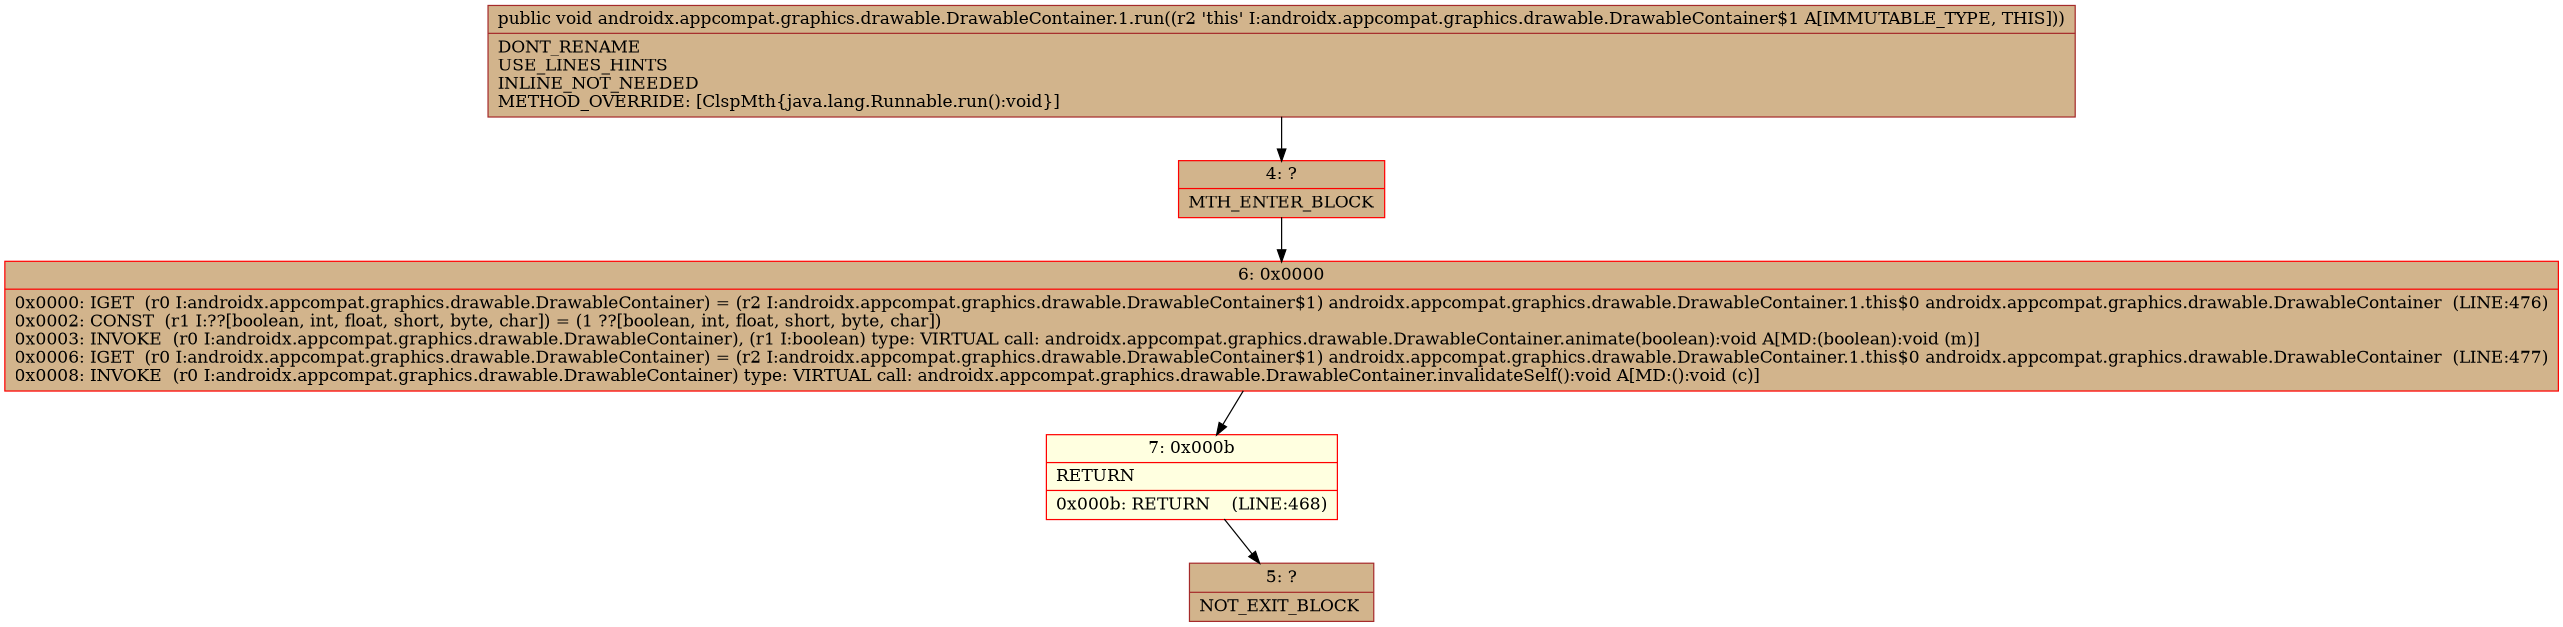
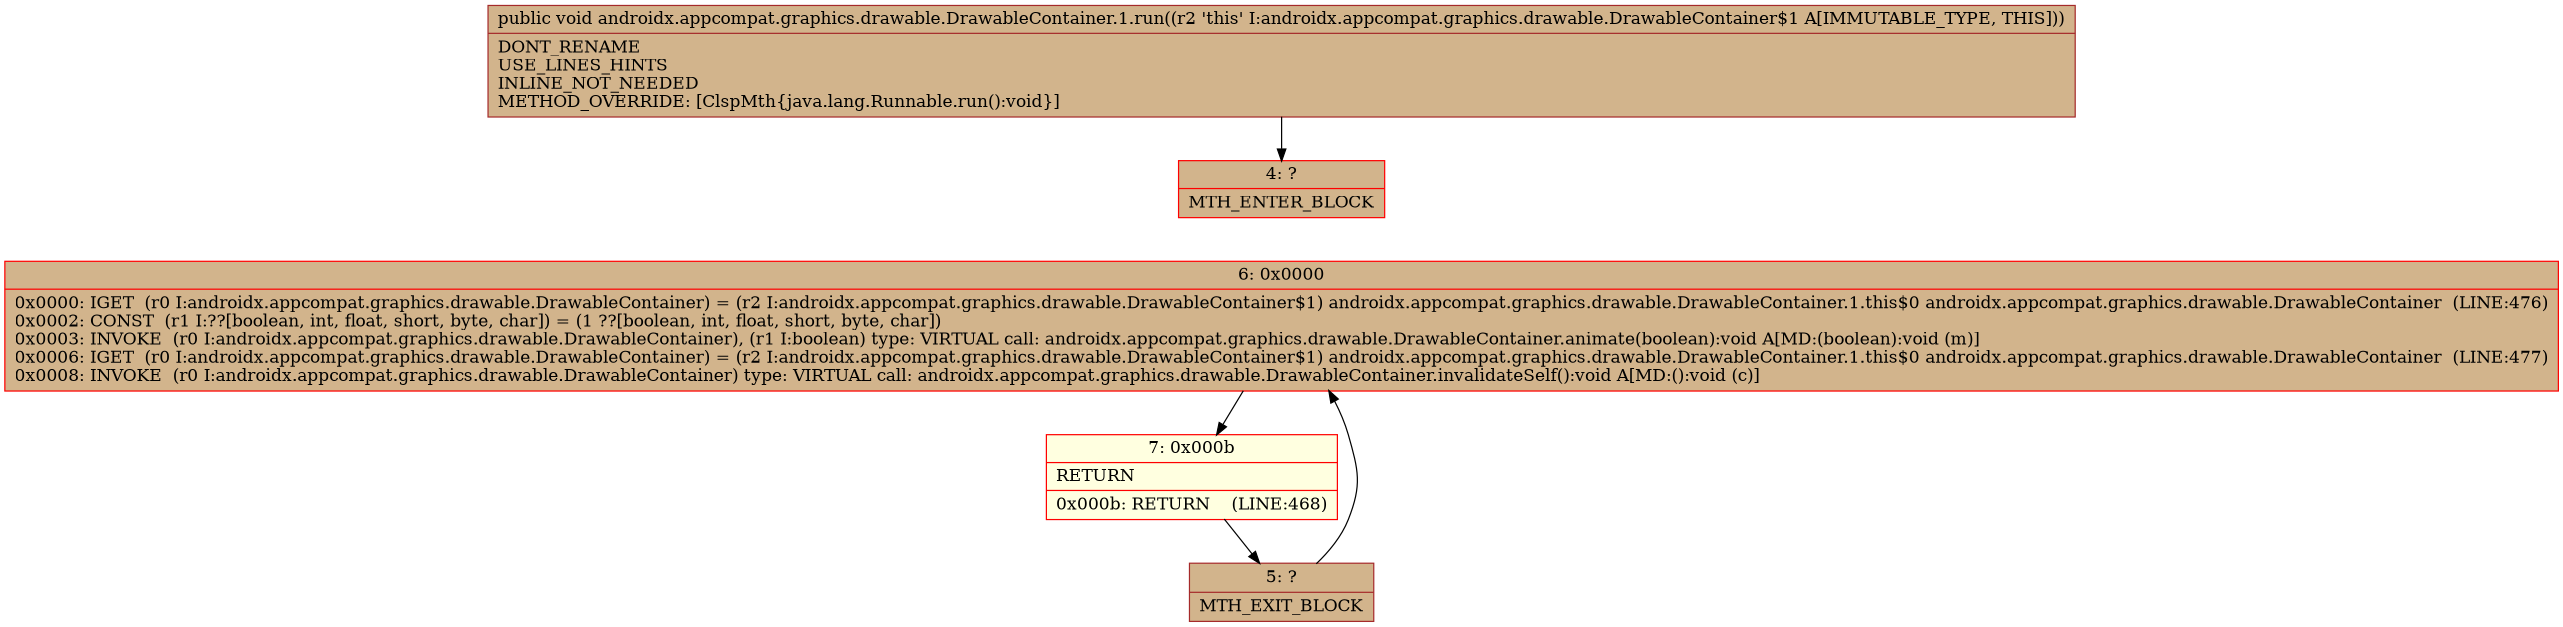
(1282, 234) -> (1357, 487)
(1280, 606) -> (1282, 606)
